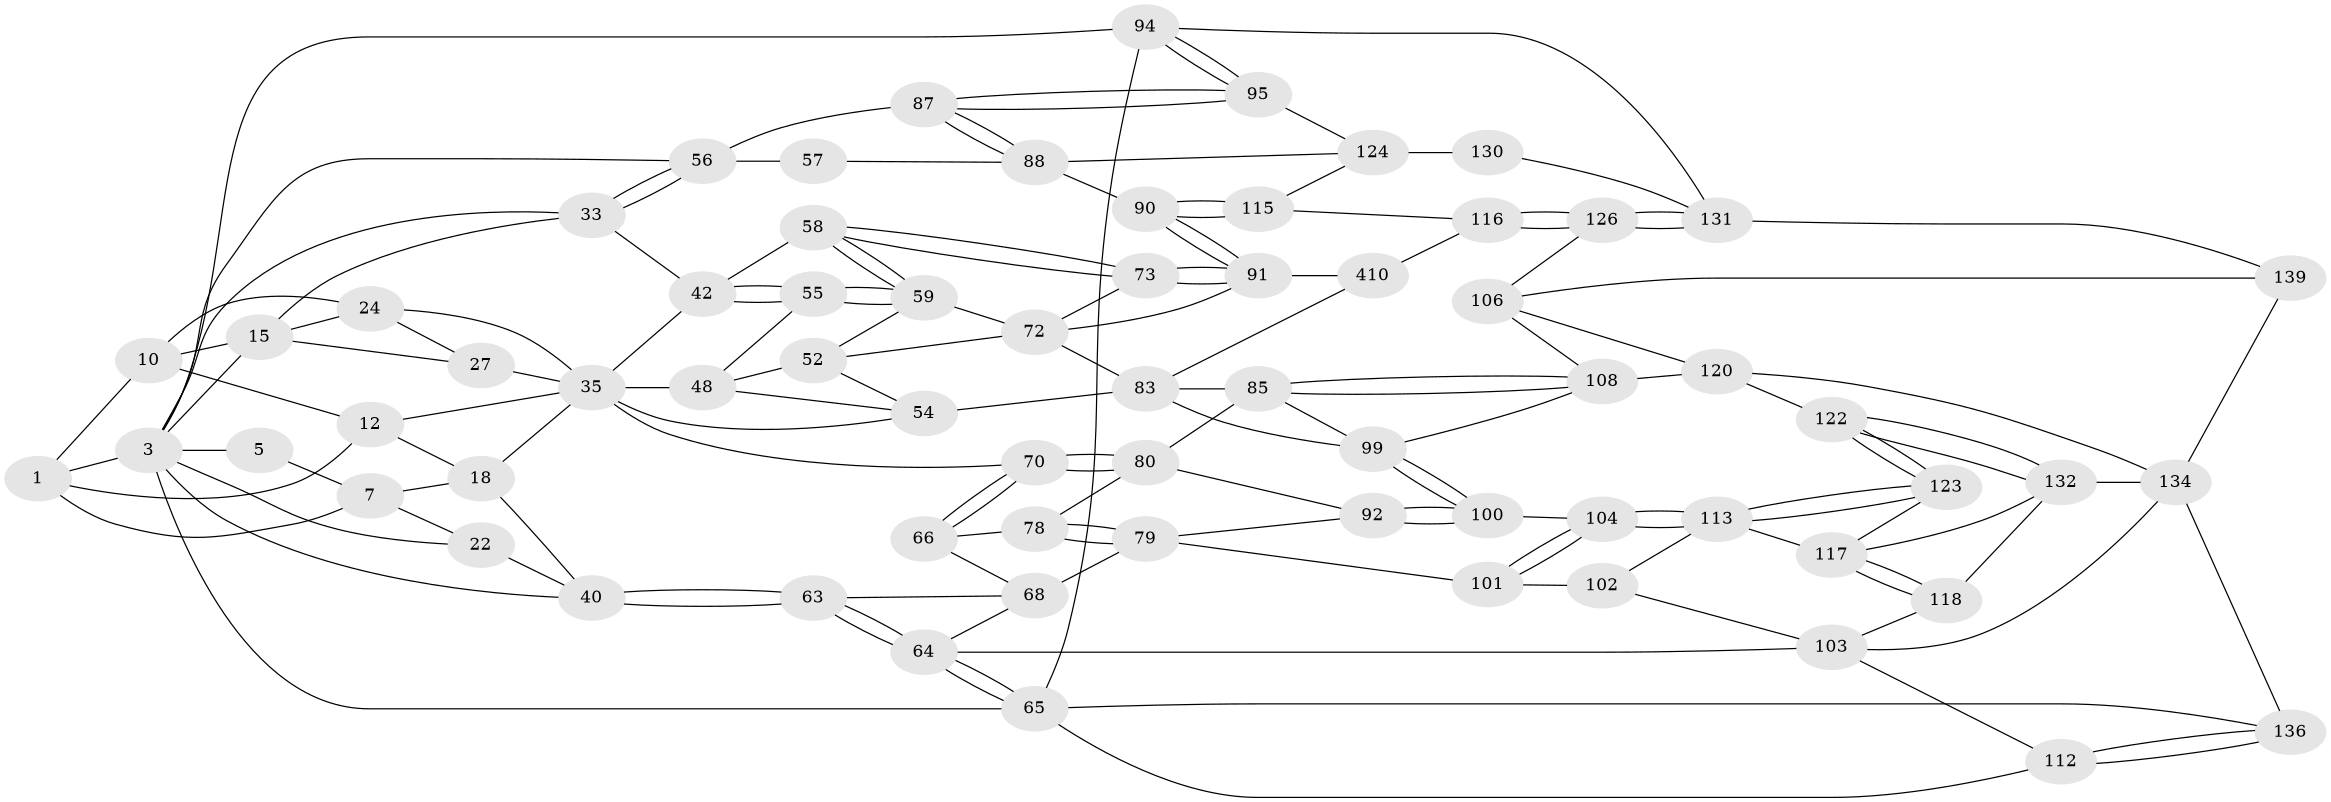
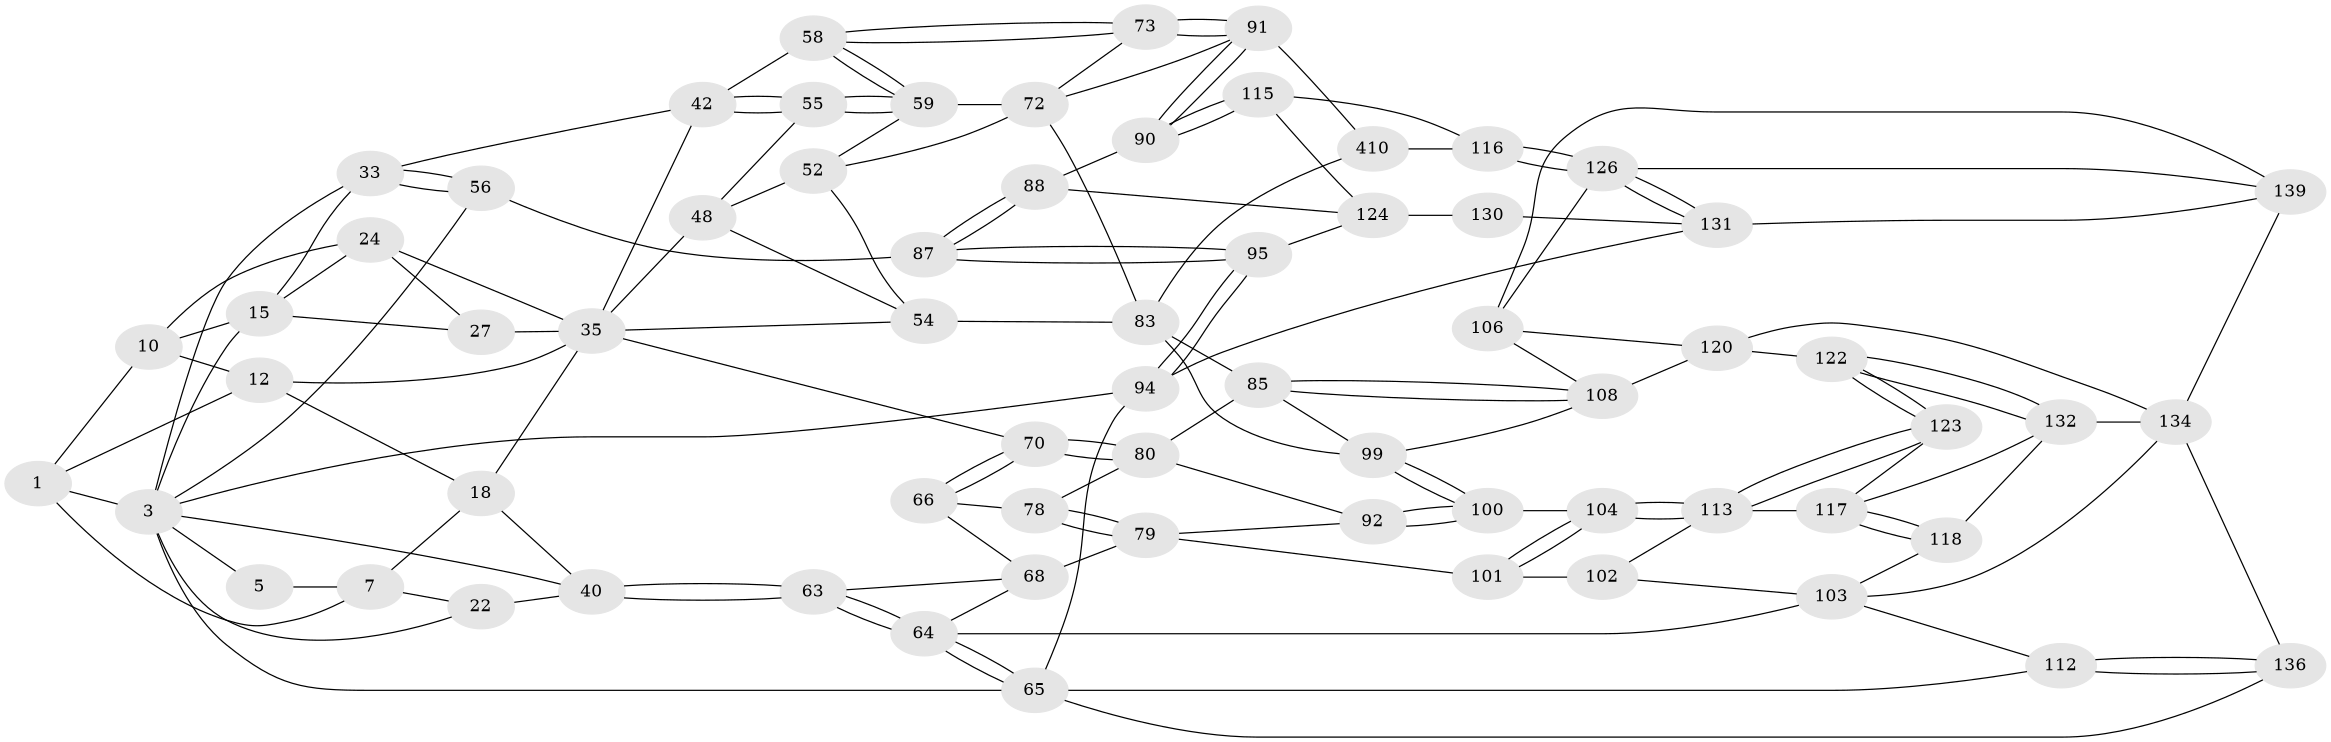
(813, 161) -> none
none -> (1948, 169)
